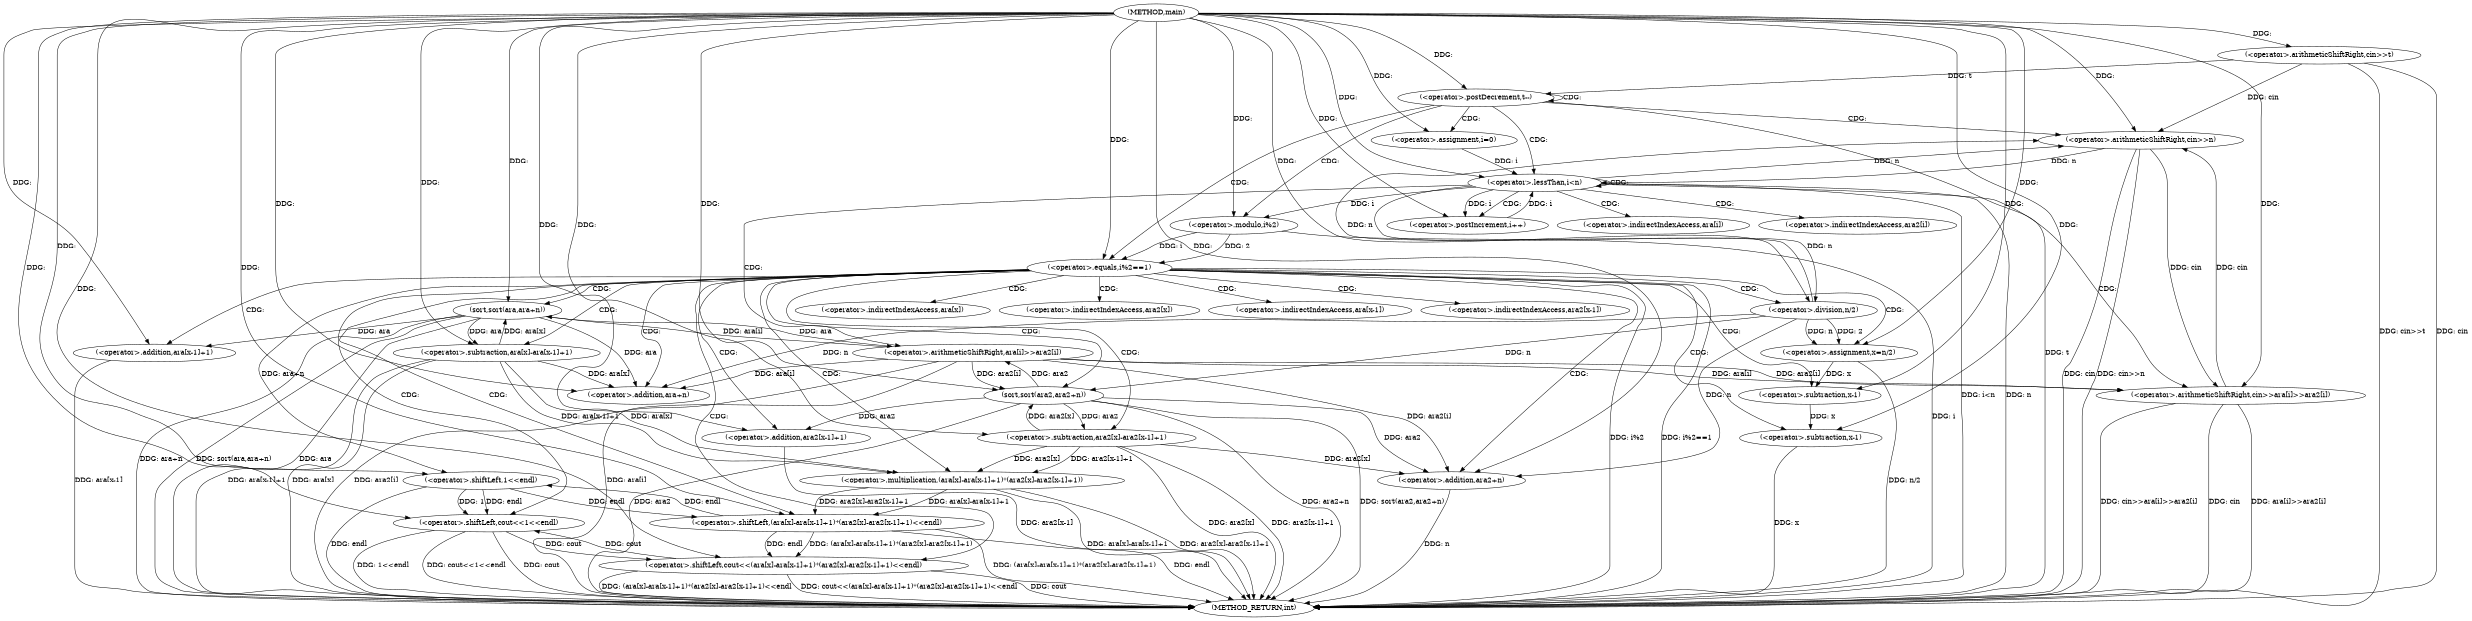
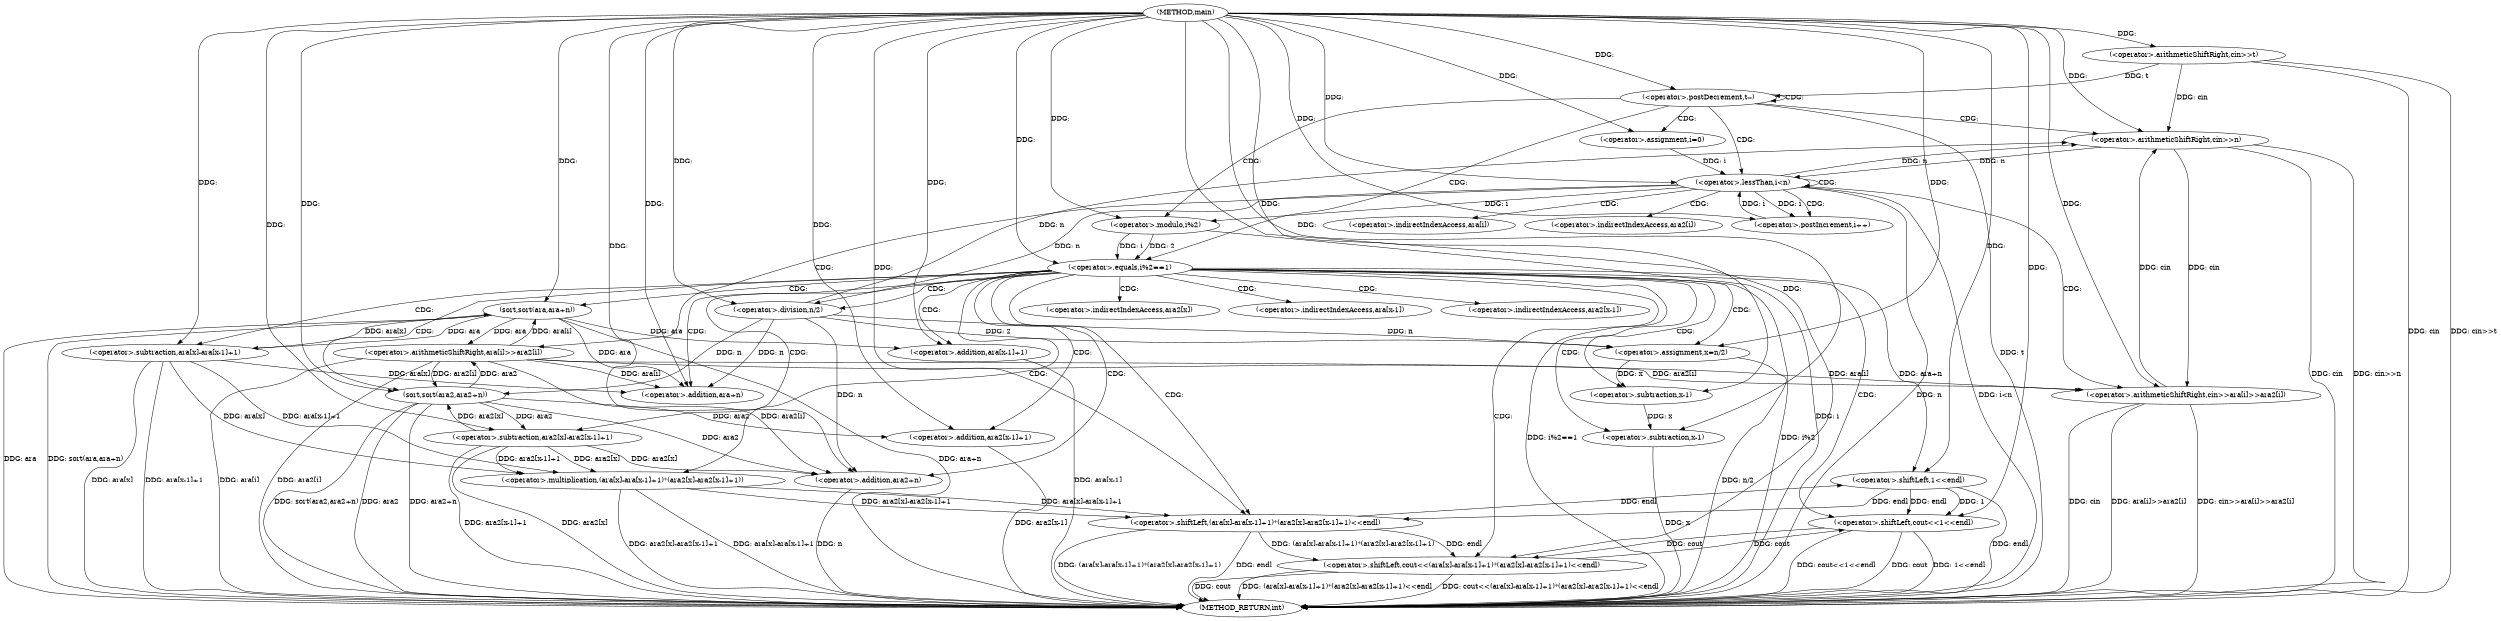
(893, 310) -> none
